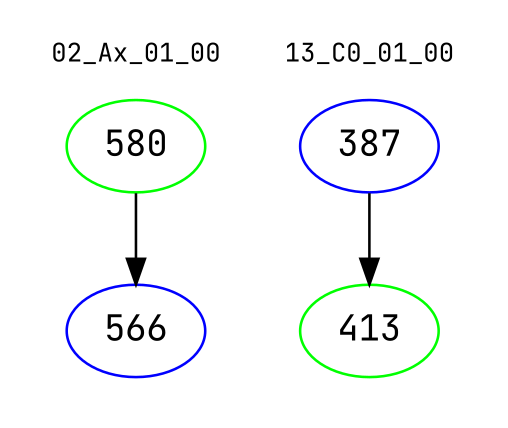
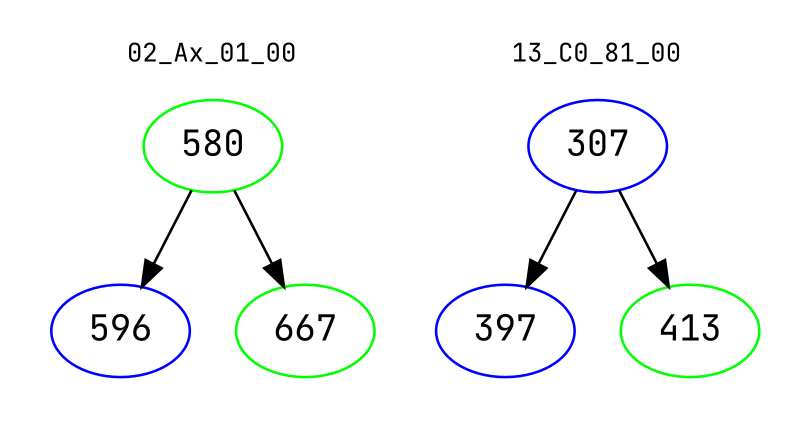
(371, 55) -> (598, 55)
(369, 146) -> (598, 146)
(136, 331) -> (121, 331)
none -> (305, 331)
none -> (505, 331)
